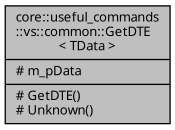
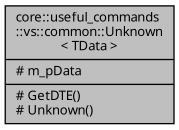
(83, 32) -> (90, 32)
